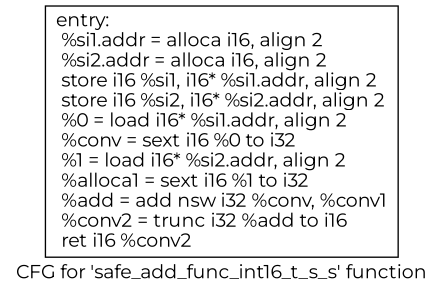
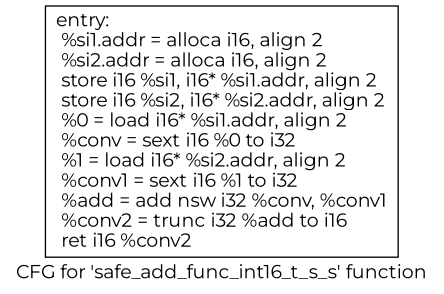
(183, 181) -> (177, 181)
